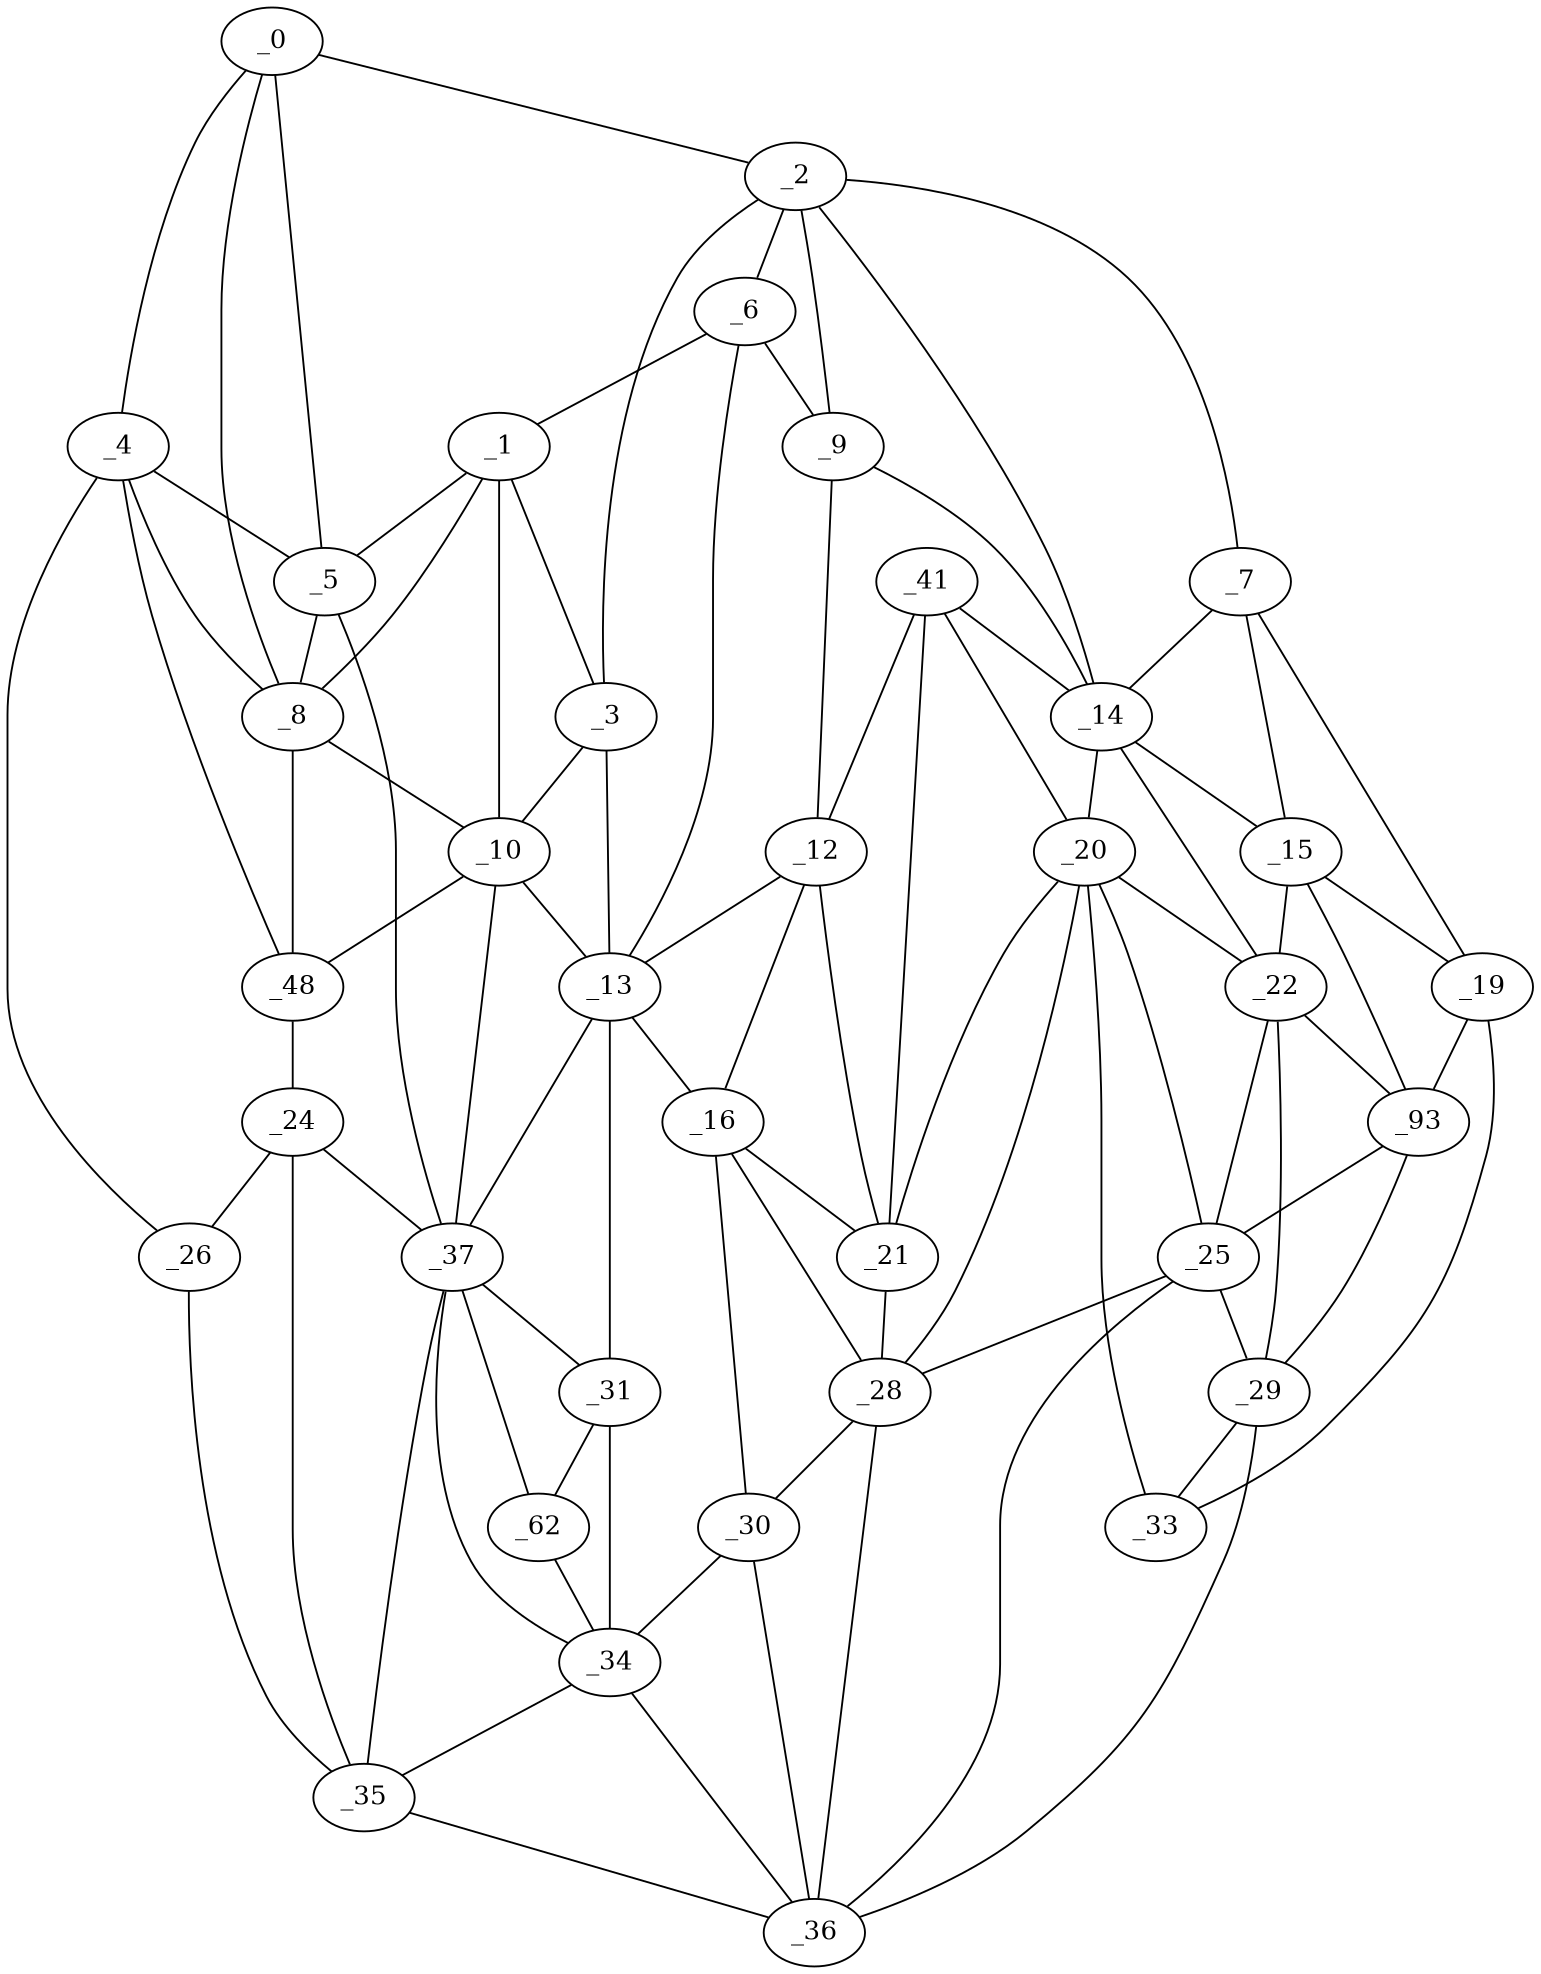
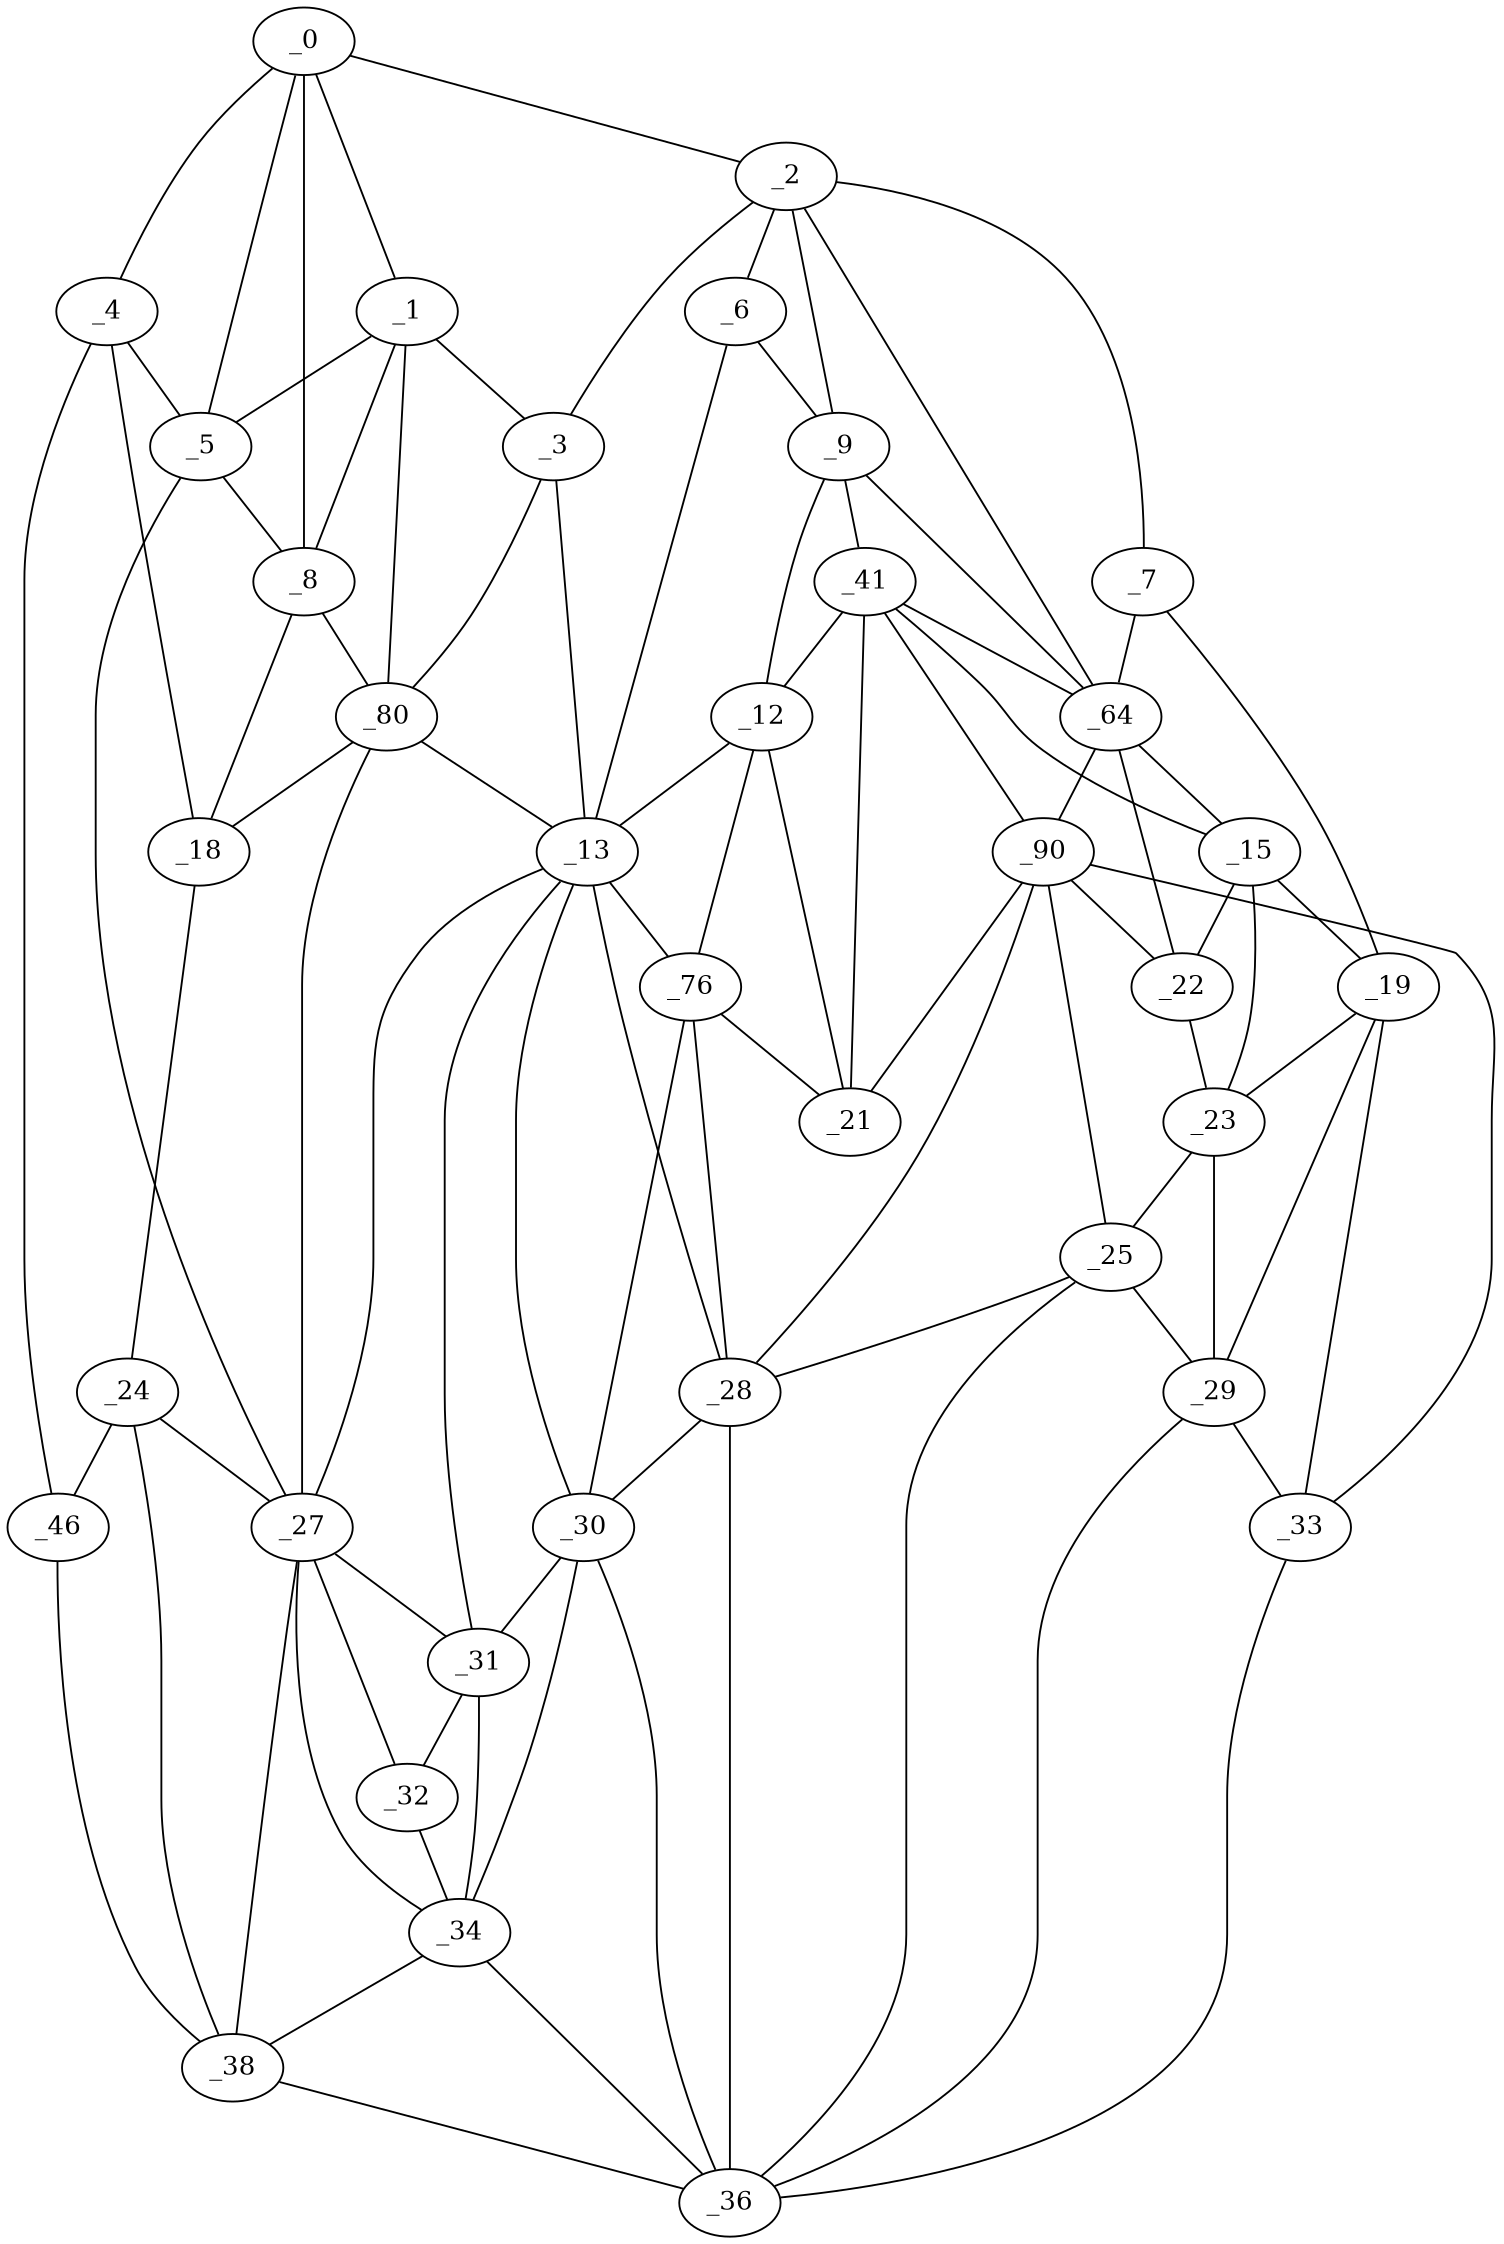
(622, 379) -> (355, 176)
none -> (852, 514)
(181, 594) -> none
(1101, 717) -> (1111, 717)
(1266, 717) -> (1035, 744)
(499, 852) -> (387, 717)
(1085, 852) -> (1043, 852)
(293, 987) -> (199, 852)
(713, 1122) -> (691, 987)
(1242, 1122) -> none
(1419, 1122) -> (1214, 1122)
none -> (516, 1189)
(1281, 1190) -> (1301, 1190)
(190, 1257) -> (58, 1527)
(452, 1257) -> (302, 1527)
(884, 1325) -> (650, 1124)
(539, 1527) -> (407, 1798)
none -> (531, 1595)
(364, 1798) -> (233, 2068)
none -> (1202, 2020)
